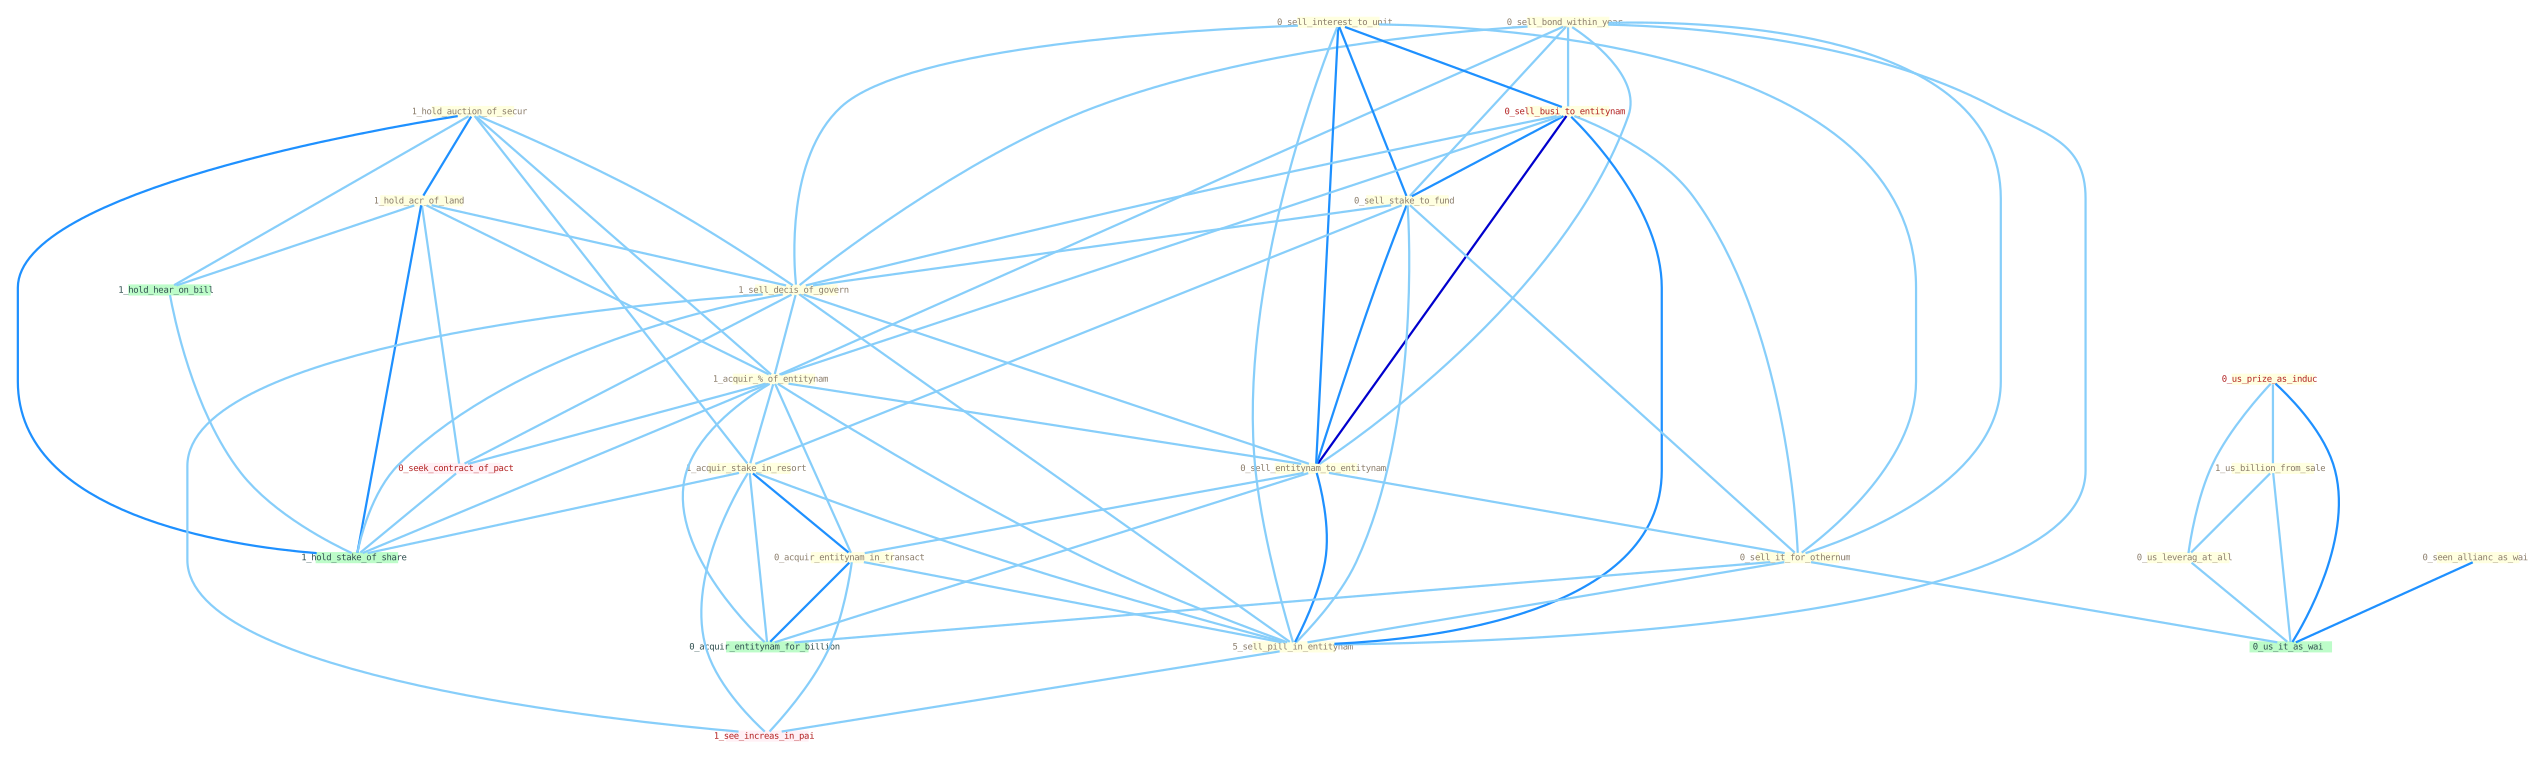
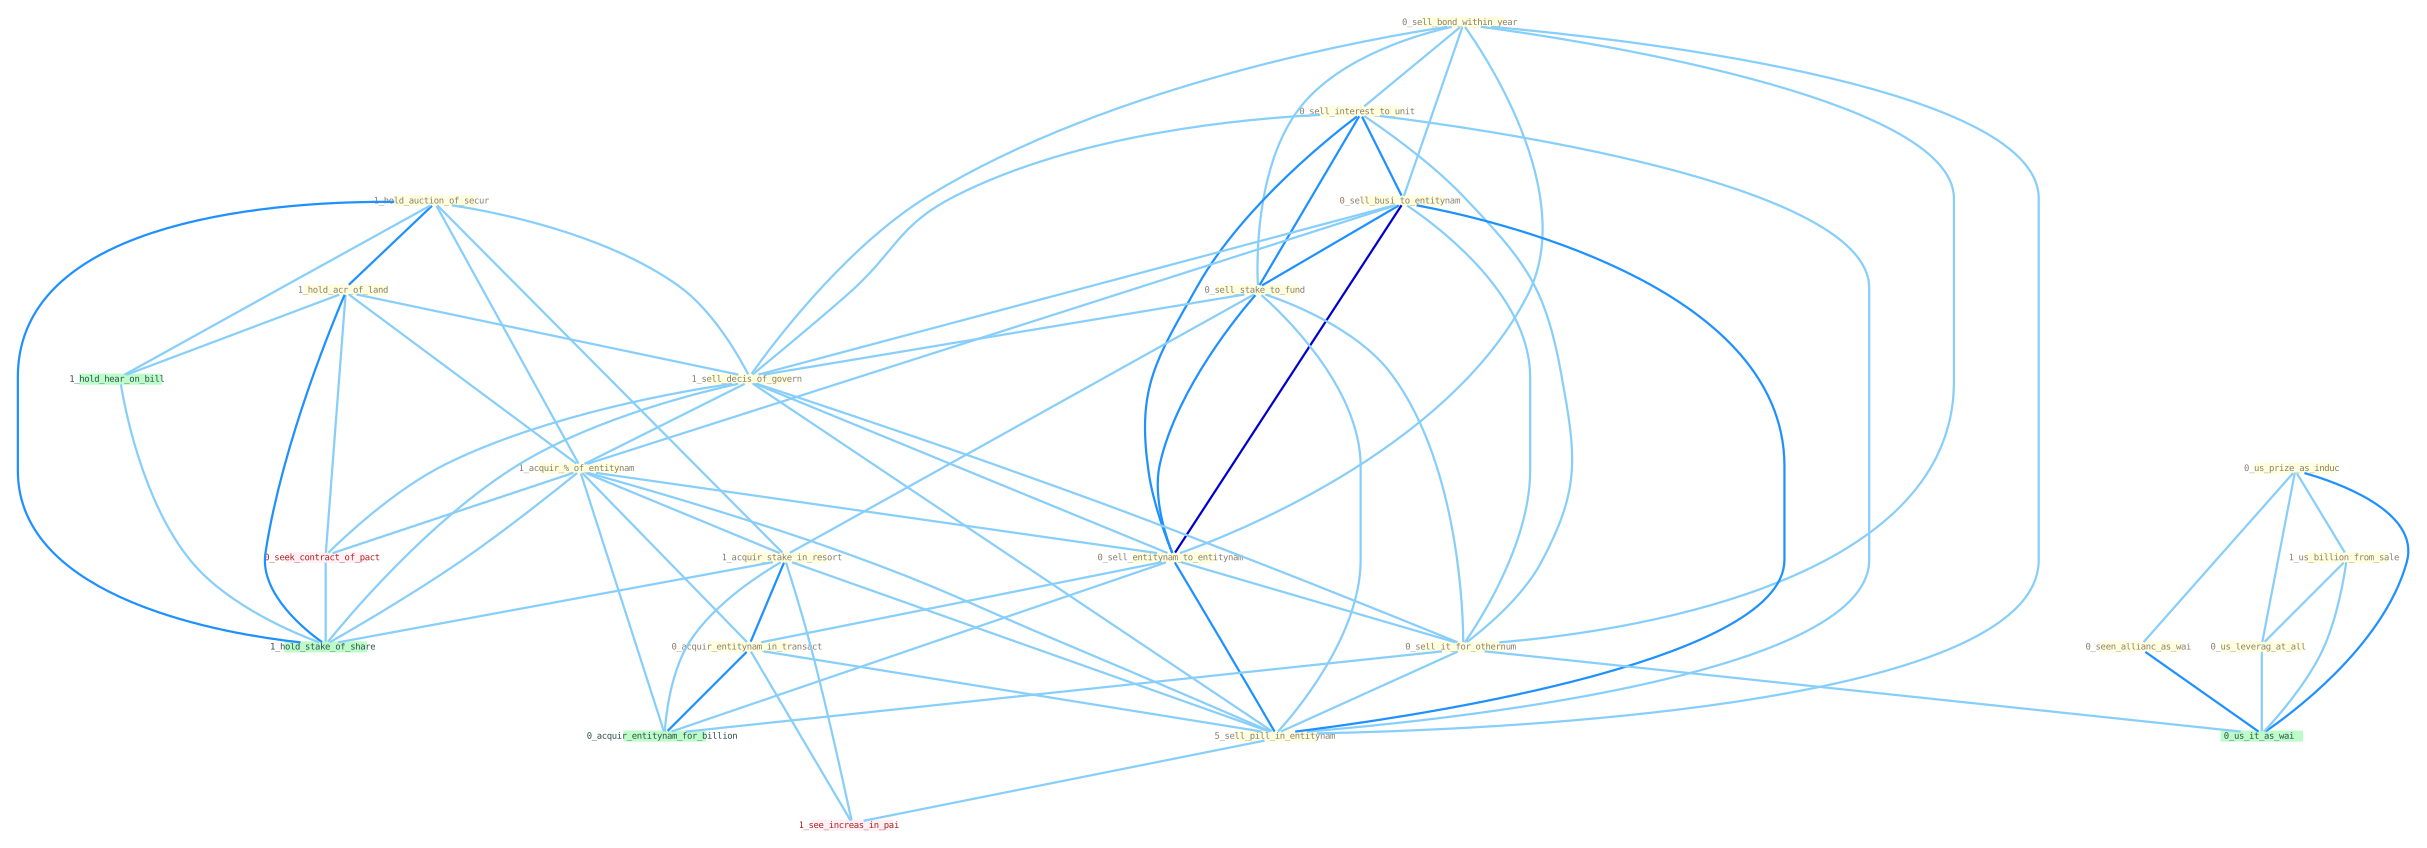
(1568, 112) -> (1403, 201)
(1112, 227) -> (1412, 67)
(2273, 379) -> (2295, 468)
(187, 501) -> (1110, 506)
none -> (2218, 558)
